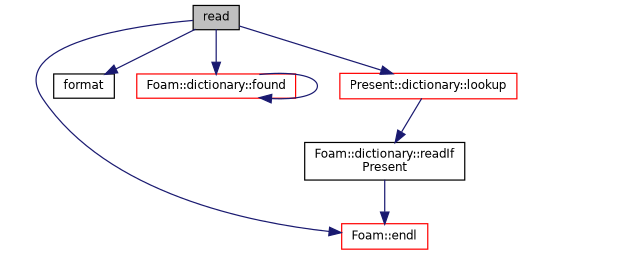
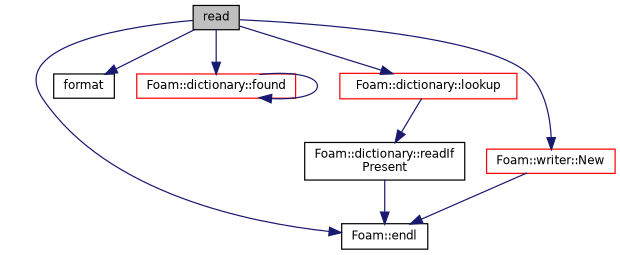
(428, 86) -> (428, 86)
none -> (551, 161)
(385, 236) -> (385, 236)
